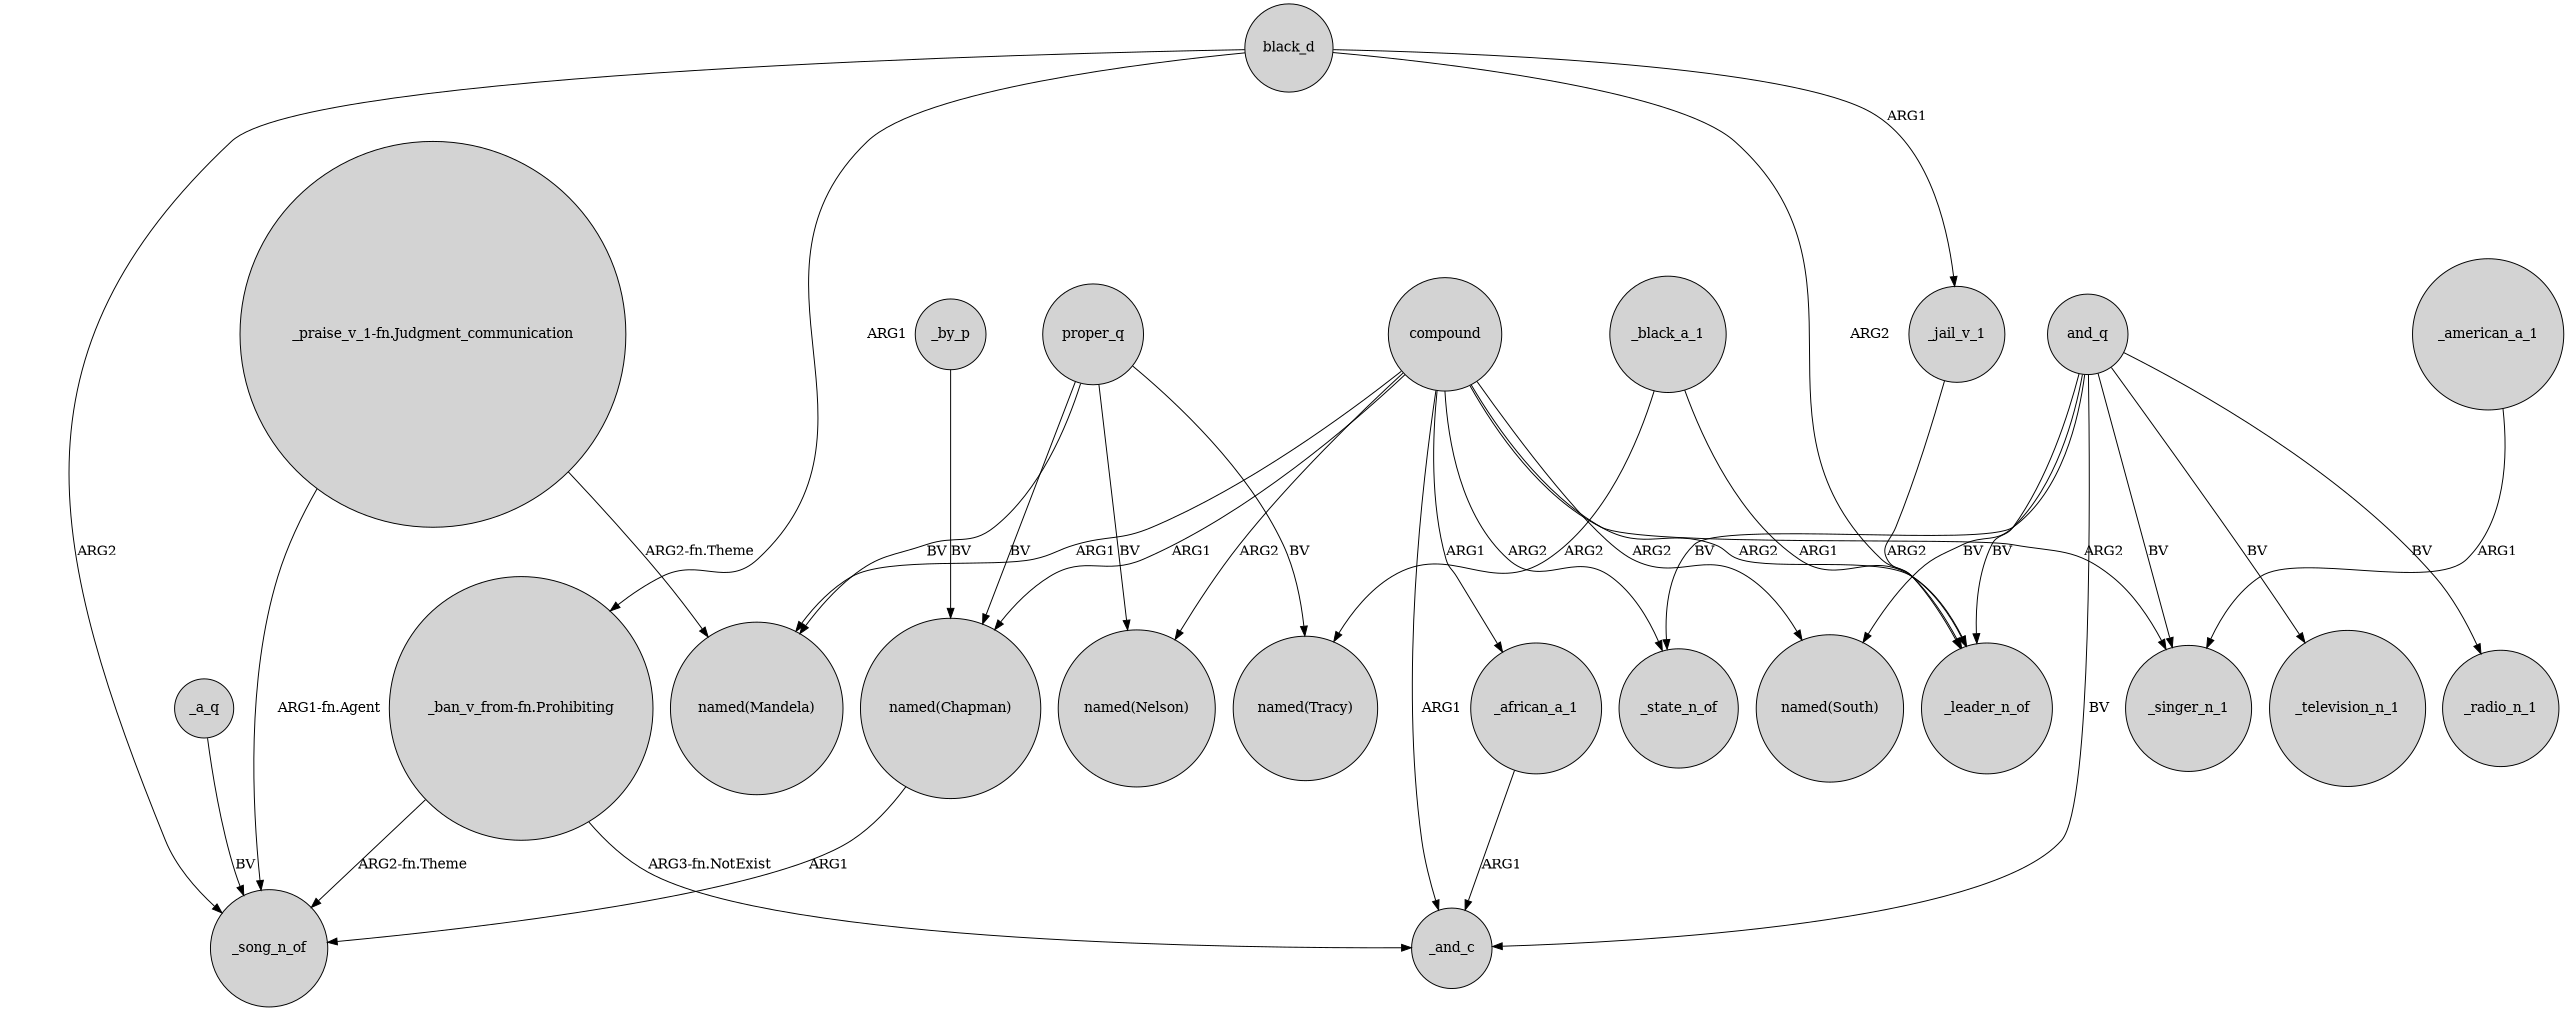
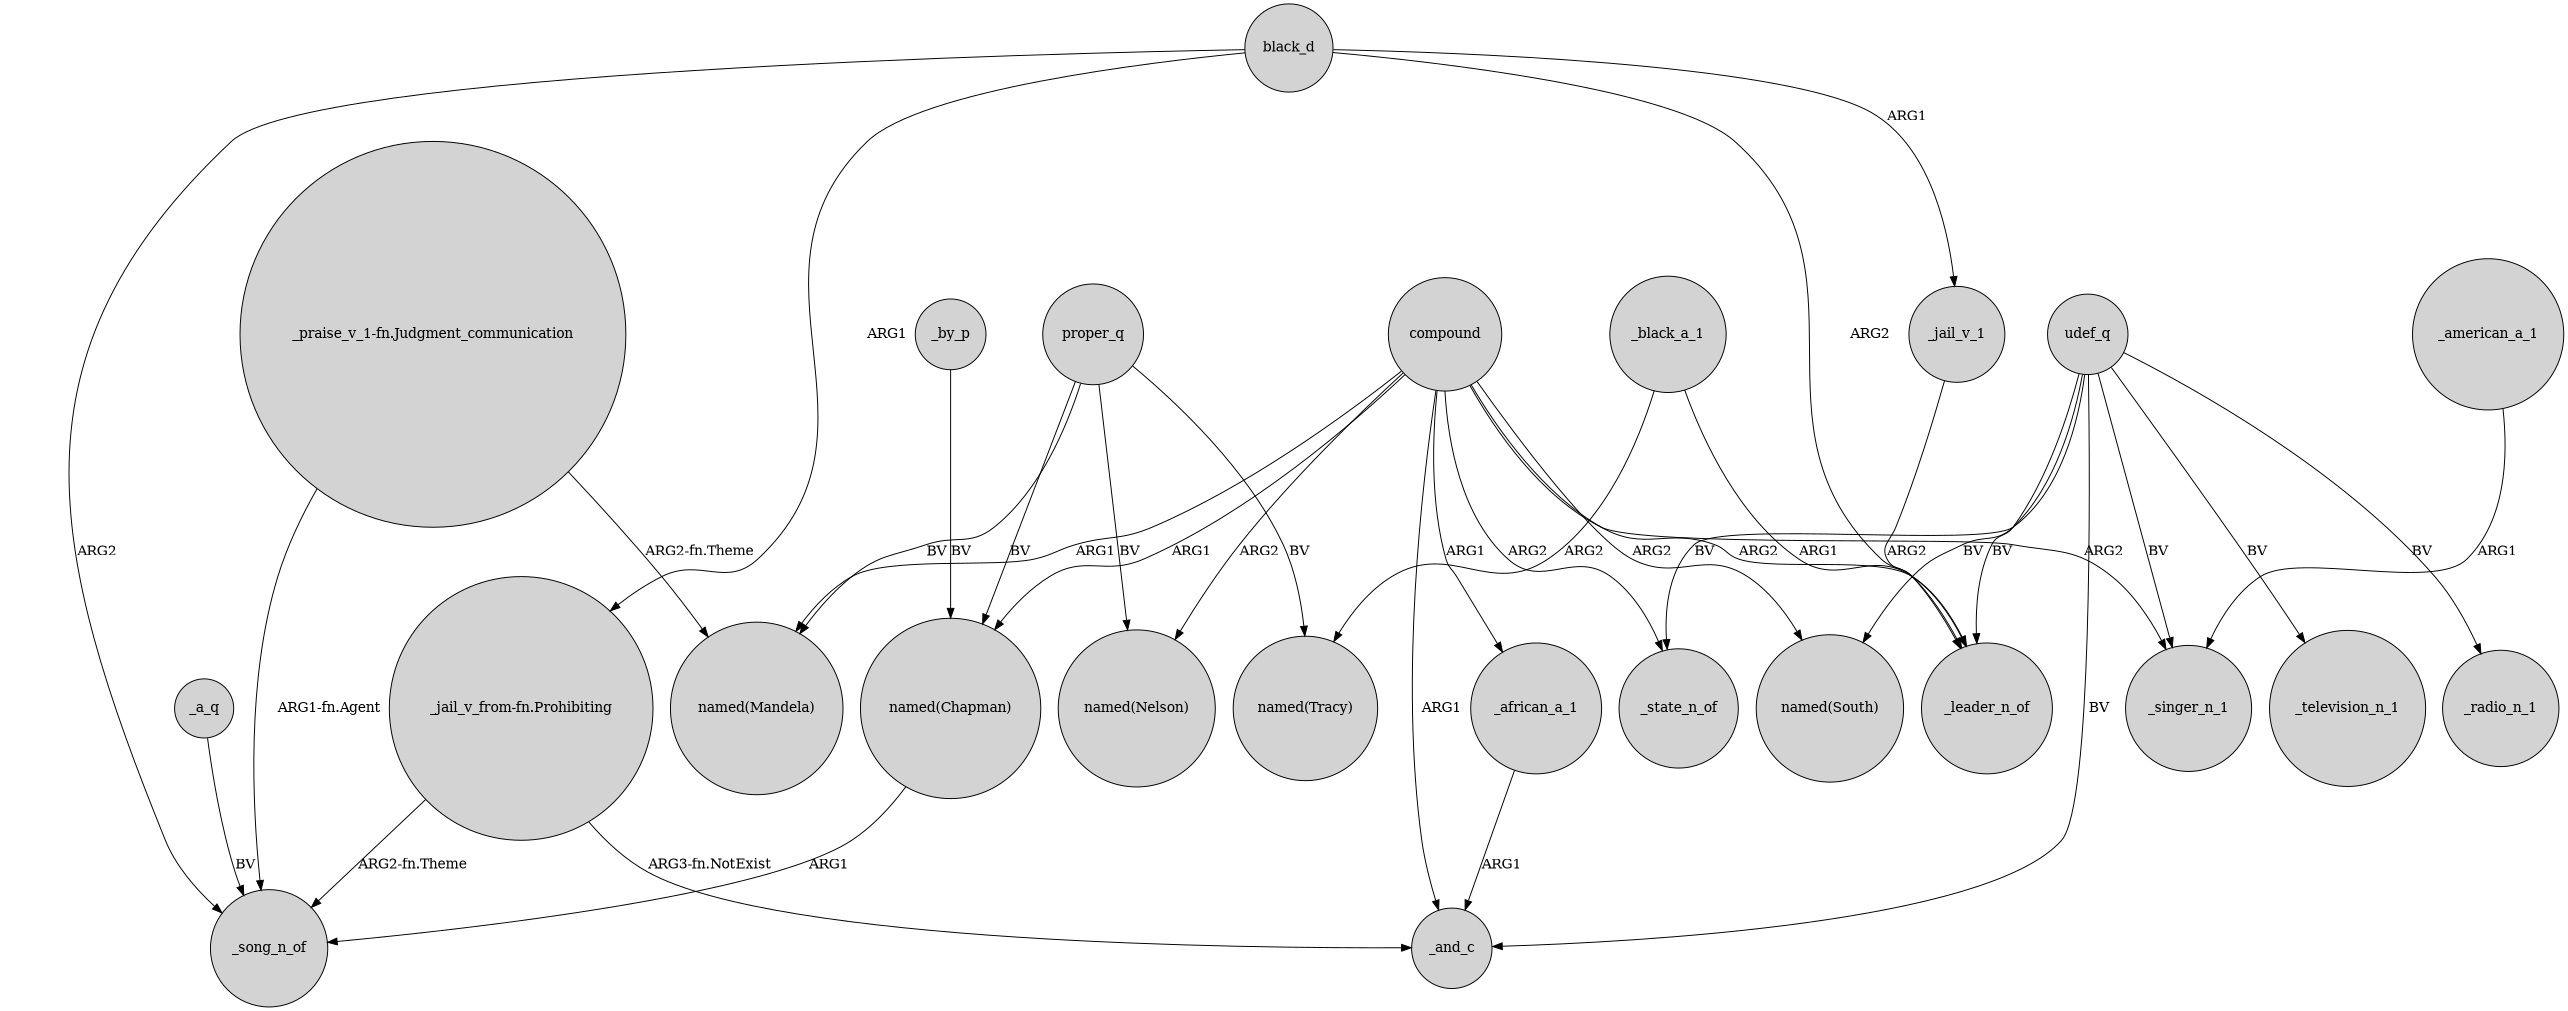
(2088, 334) -> (2088, 334)
(521, 708) -> (521, 708)
